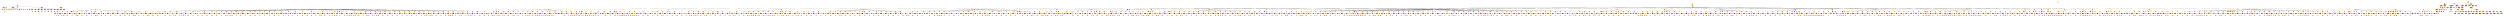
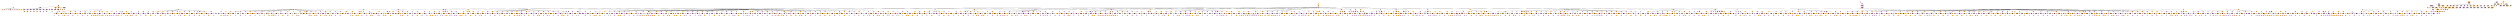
(2462, 6) -> none
